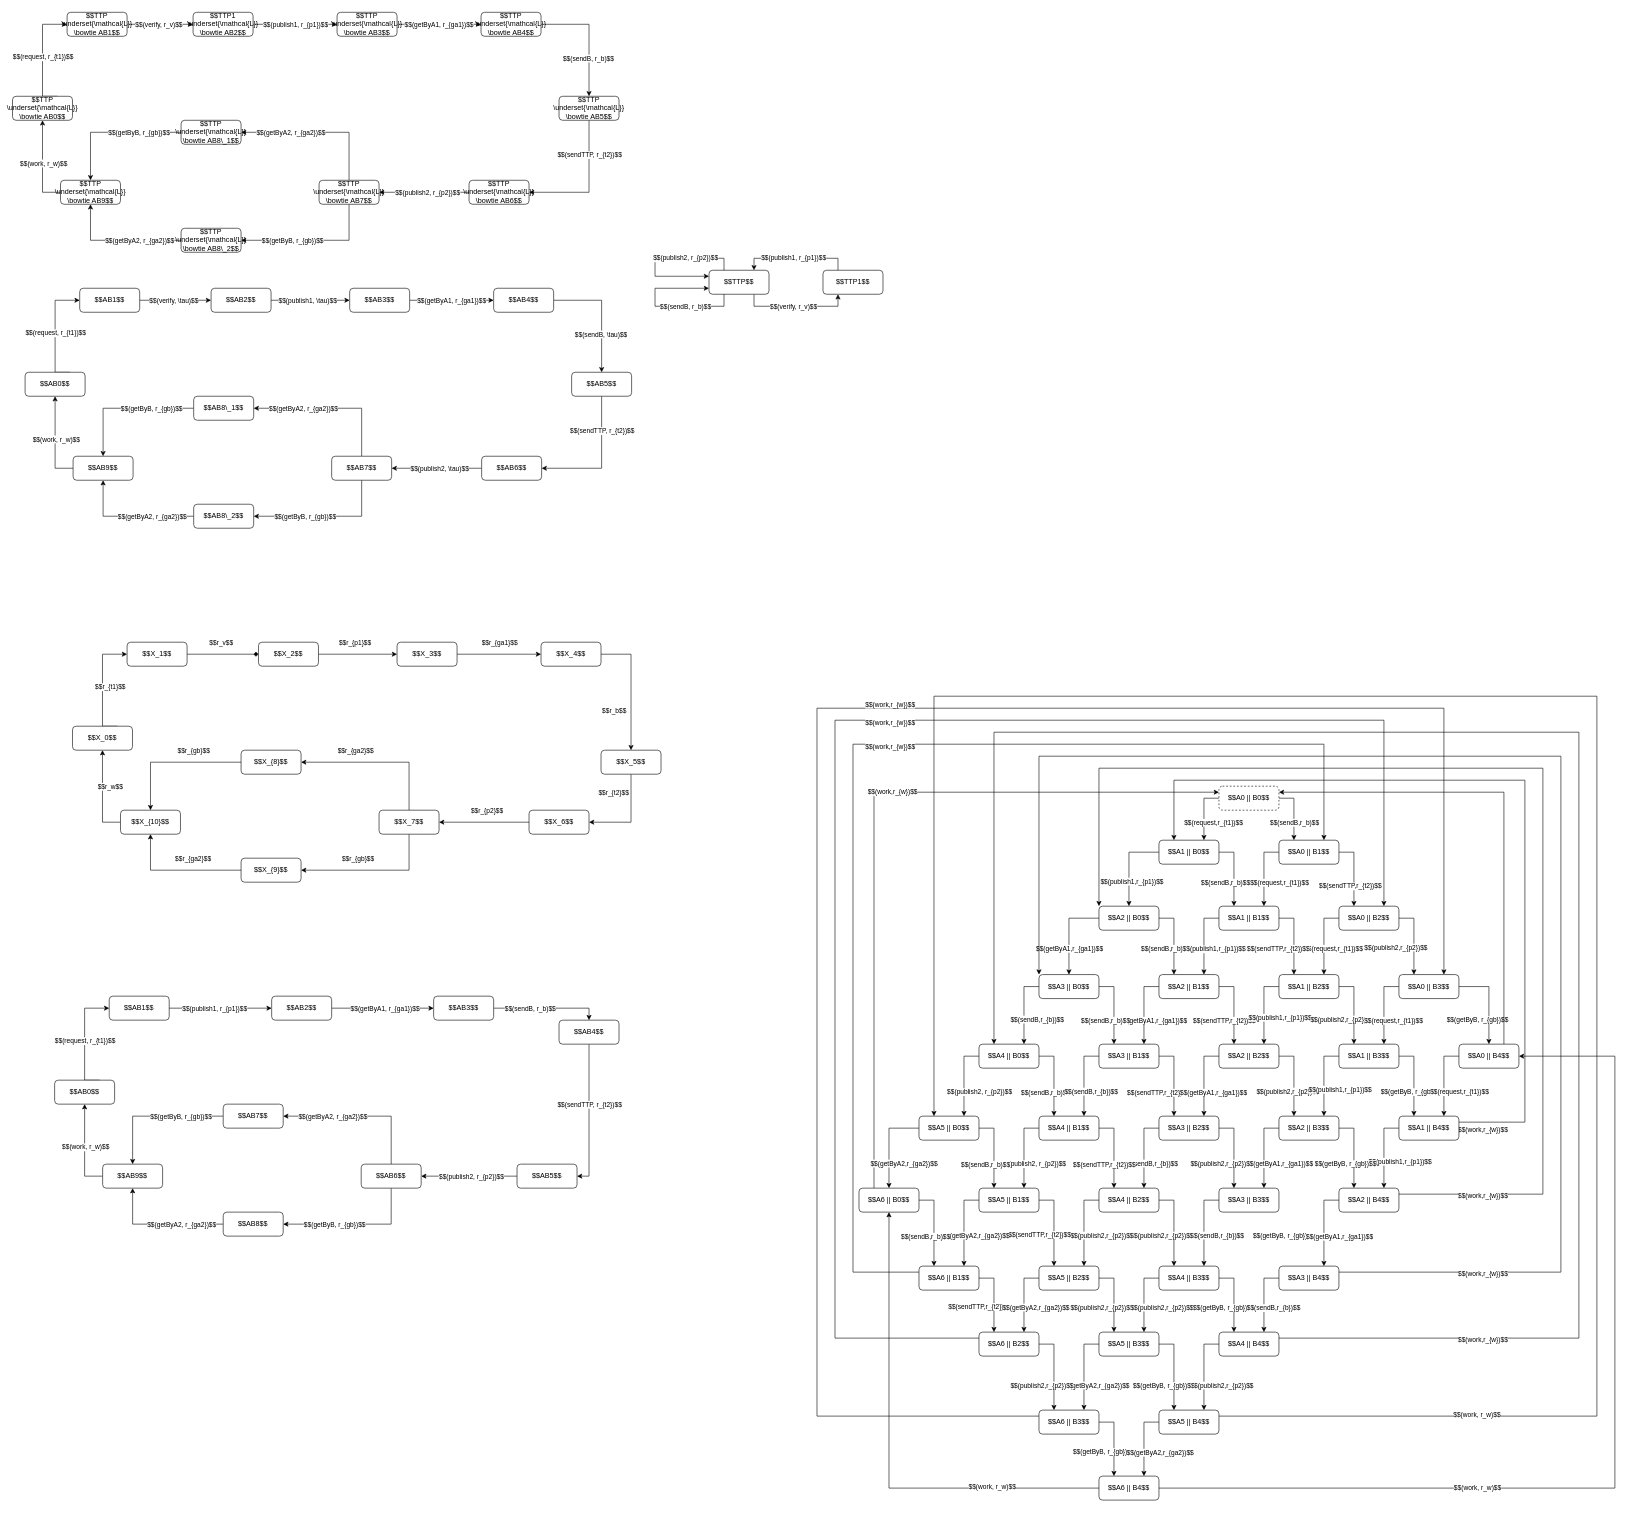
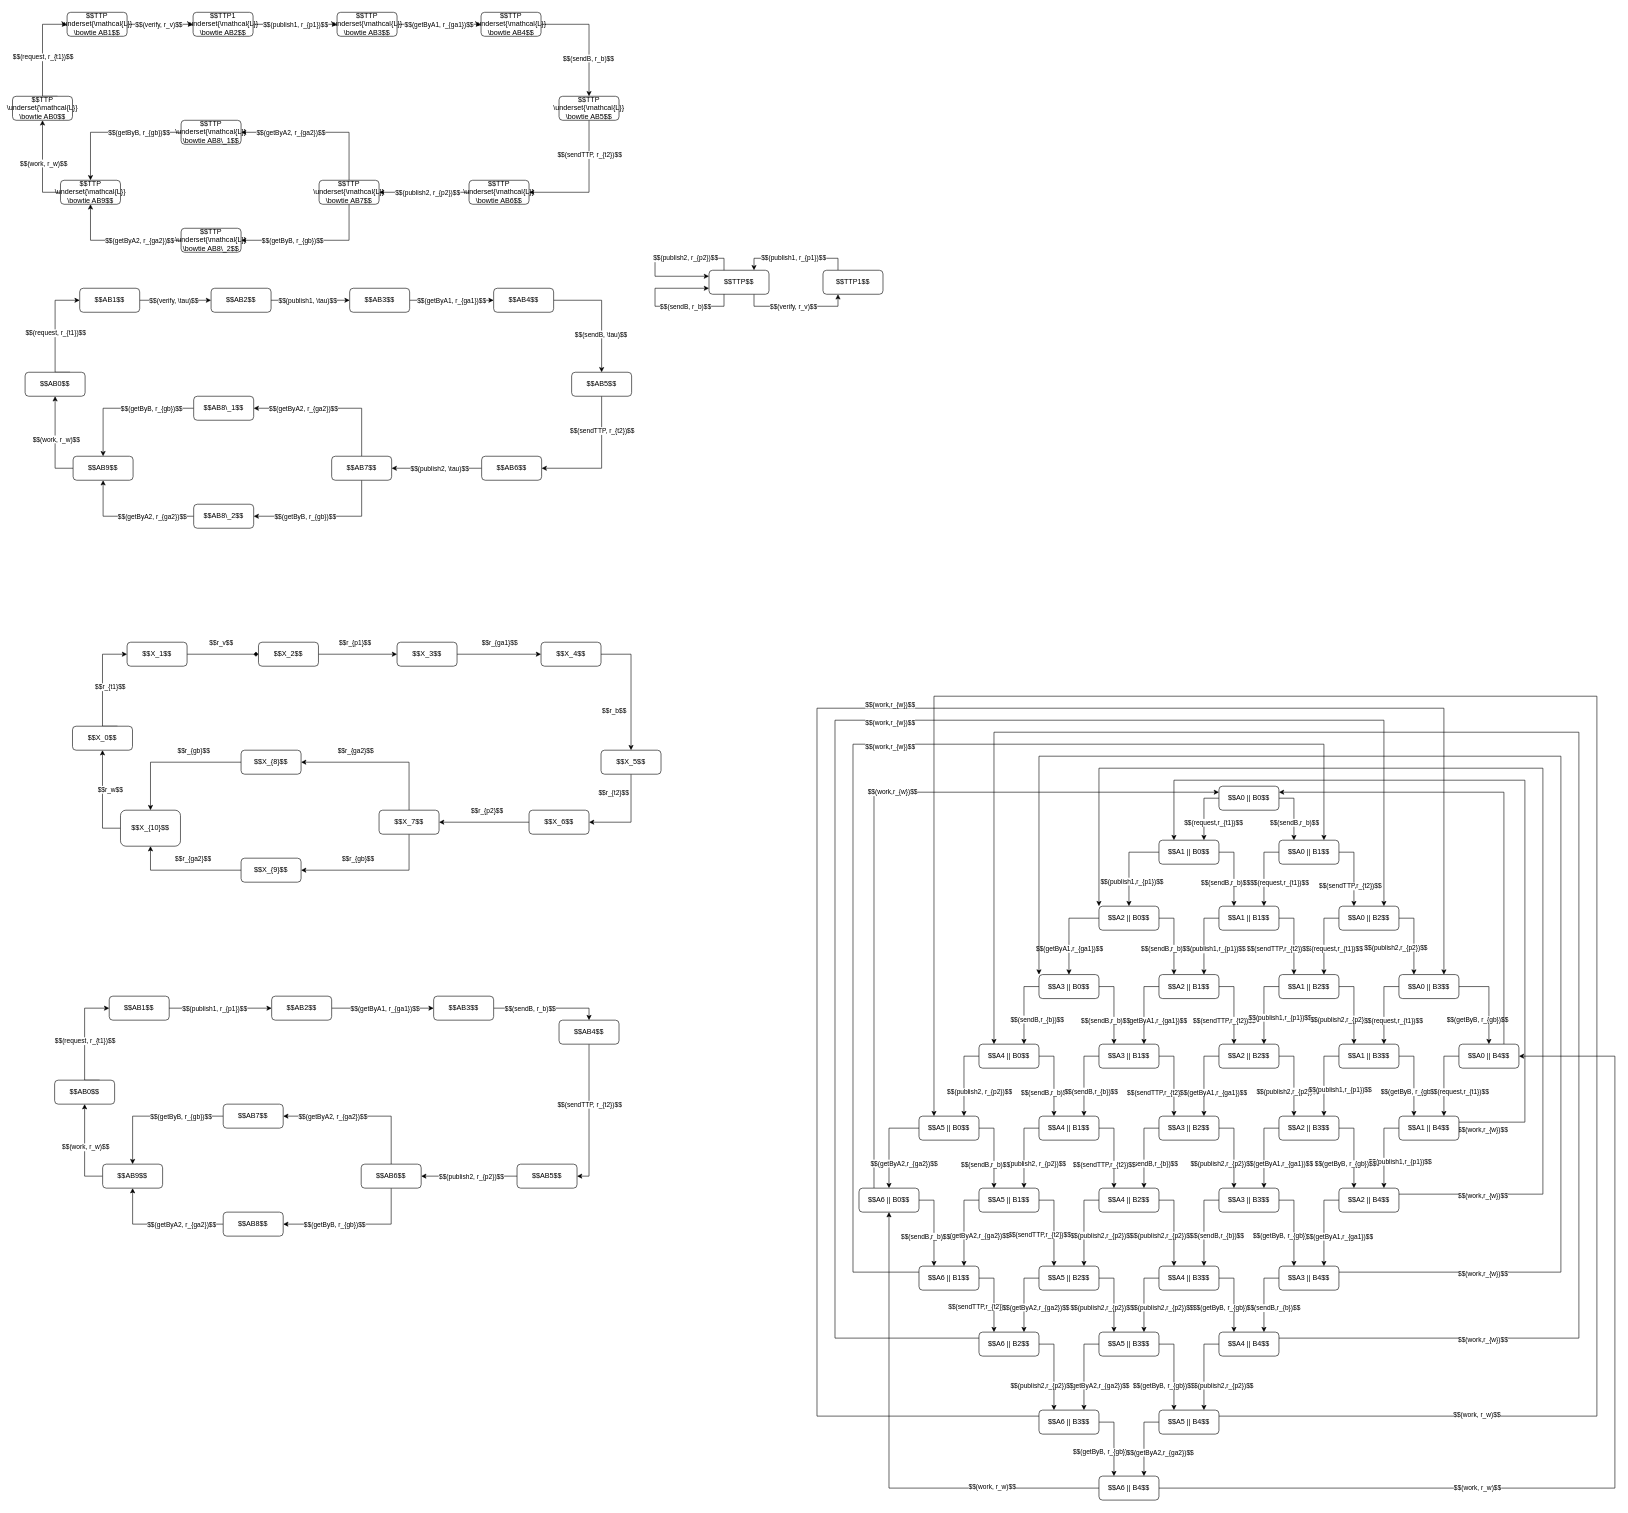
(1249, 798) -> (1249, 798)
(150, 822) -> (150, 828)
none -> (1293, 1200)
